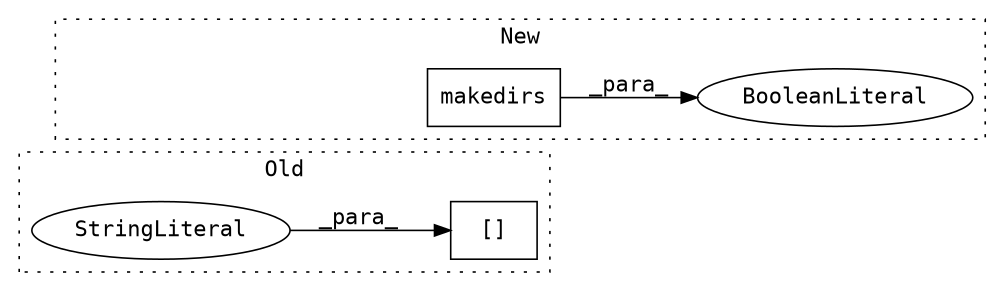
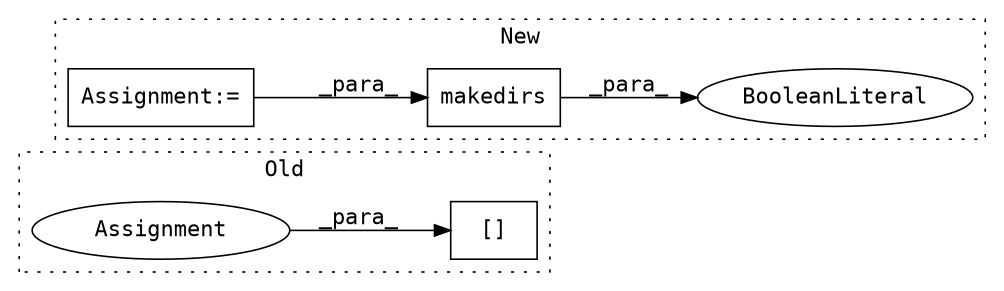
none -> (161, 98)
(161, 230) -> (161, 230)
